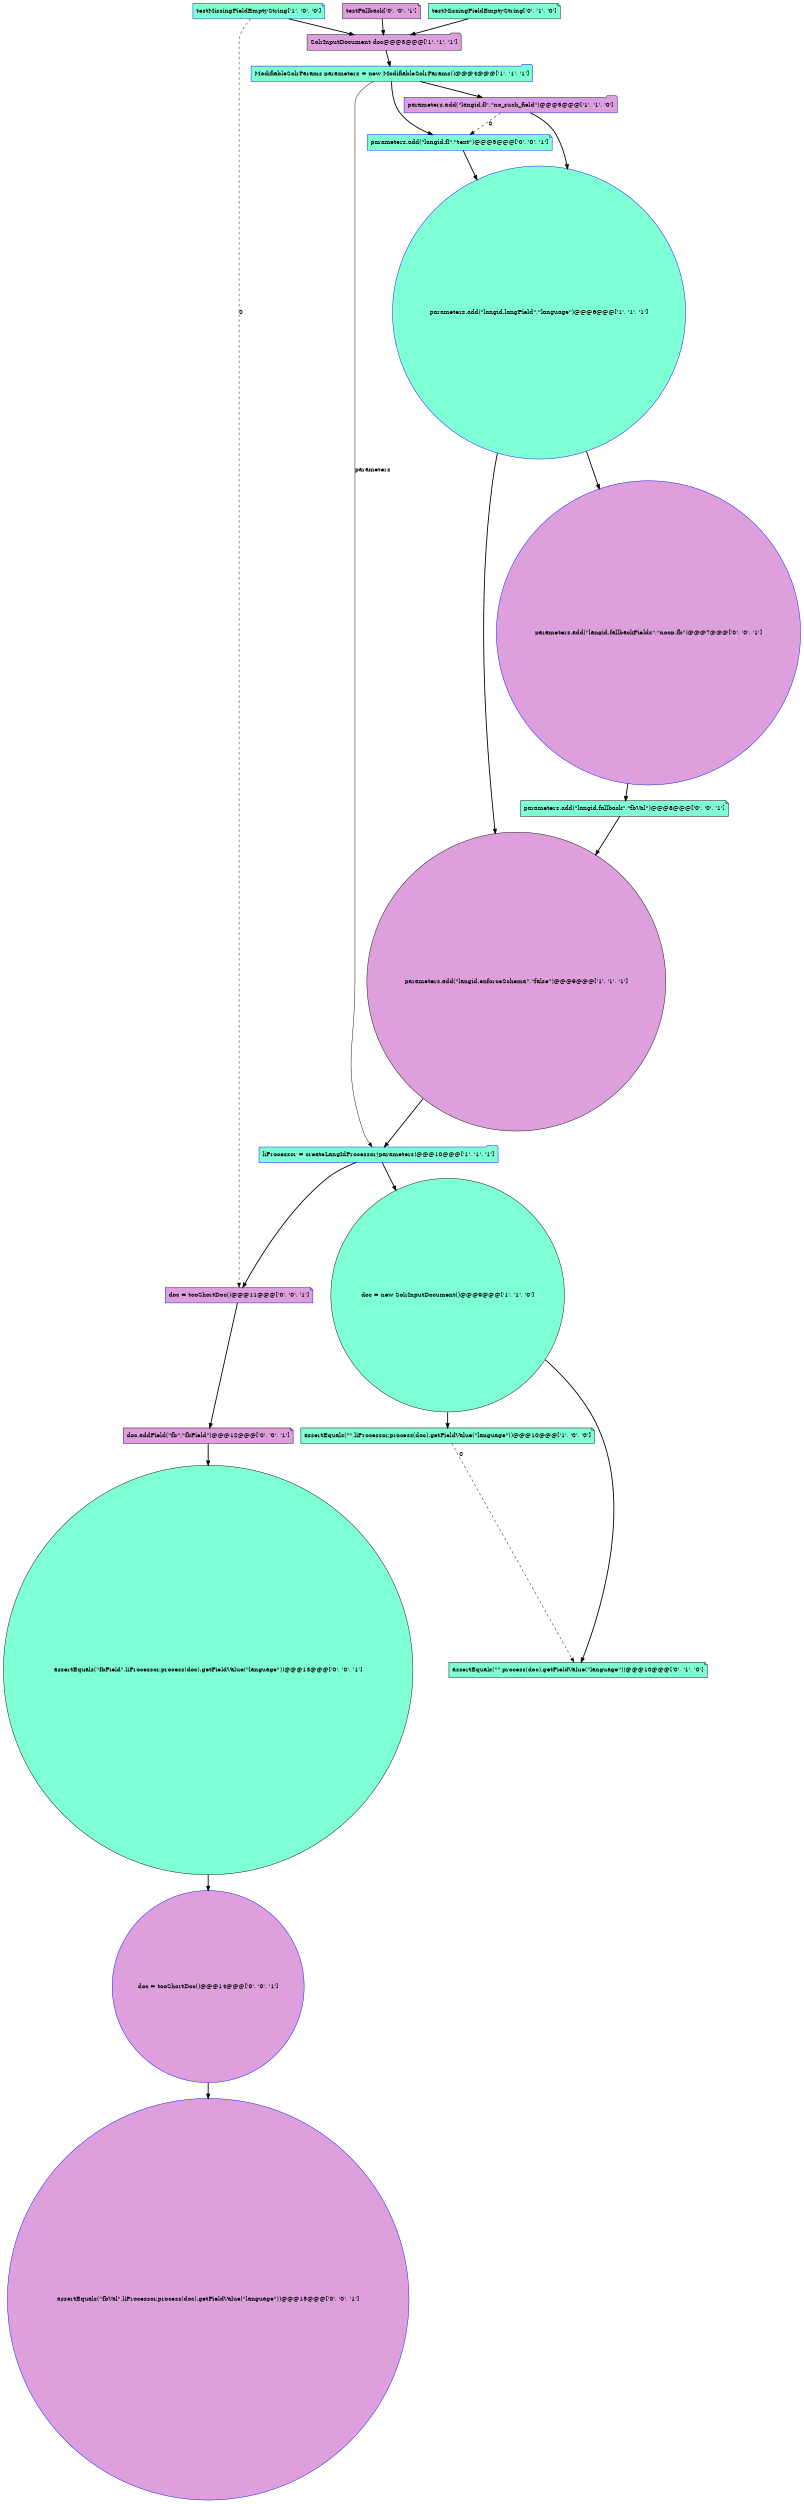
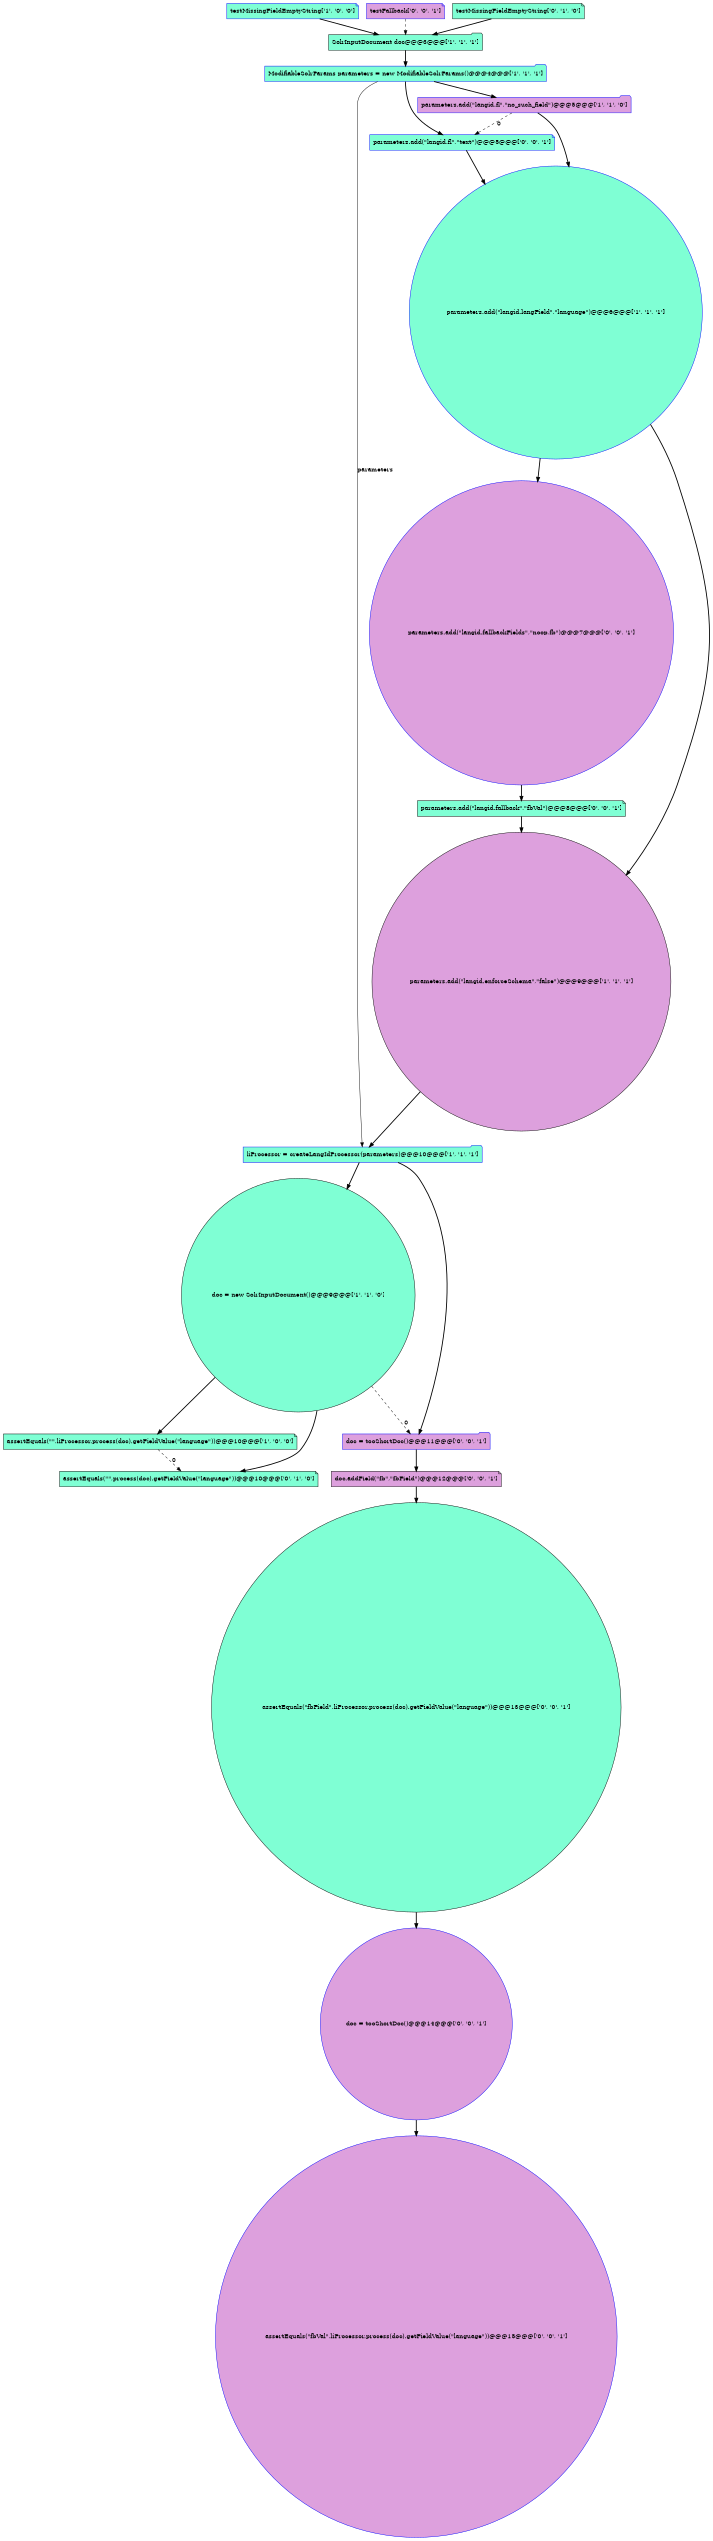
(382, 11) -> (406, 11)
(383, 25) -> (406, 25)
(384, 42) -> (406, 42)
(239, 649) -> (390, 1408)
(239, 1295) -> (416, 1442)
